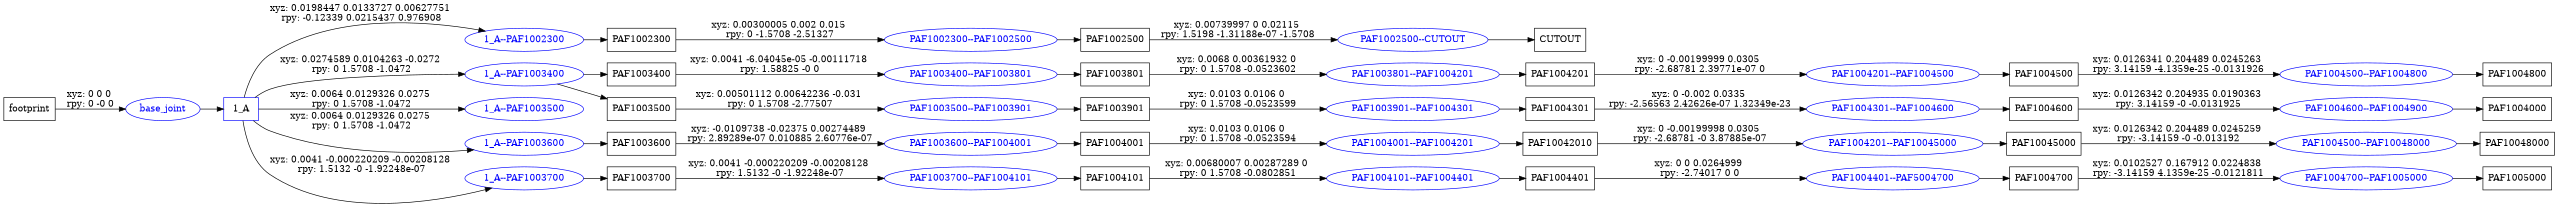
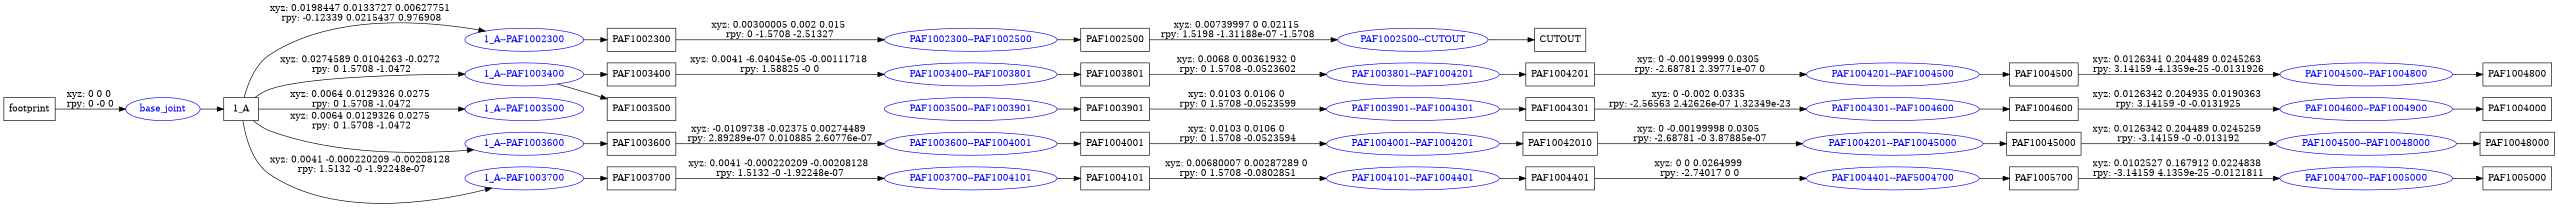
(241, 109) -> (241, 109)
(777, 109) -> none
(2044, 178) -> (2044, 178)
